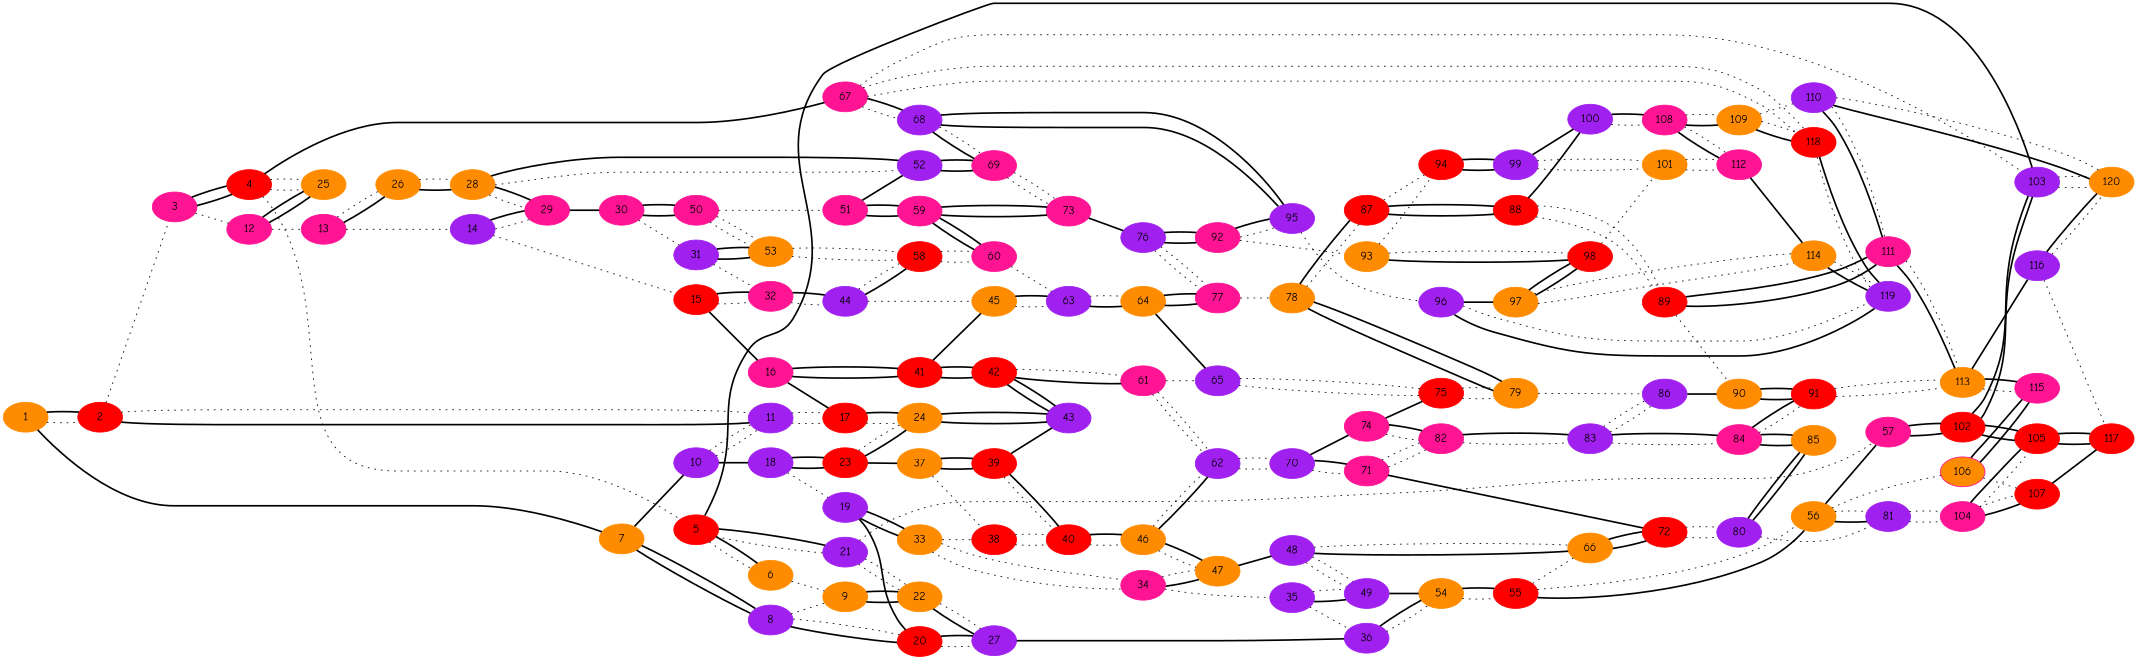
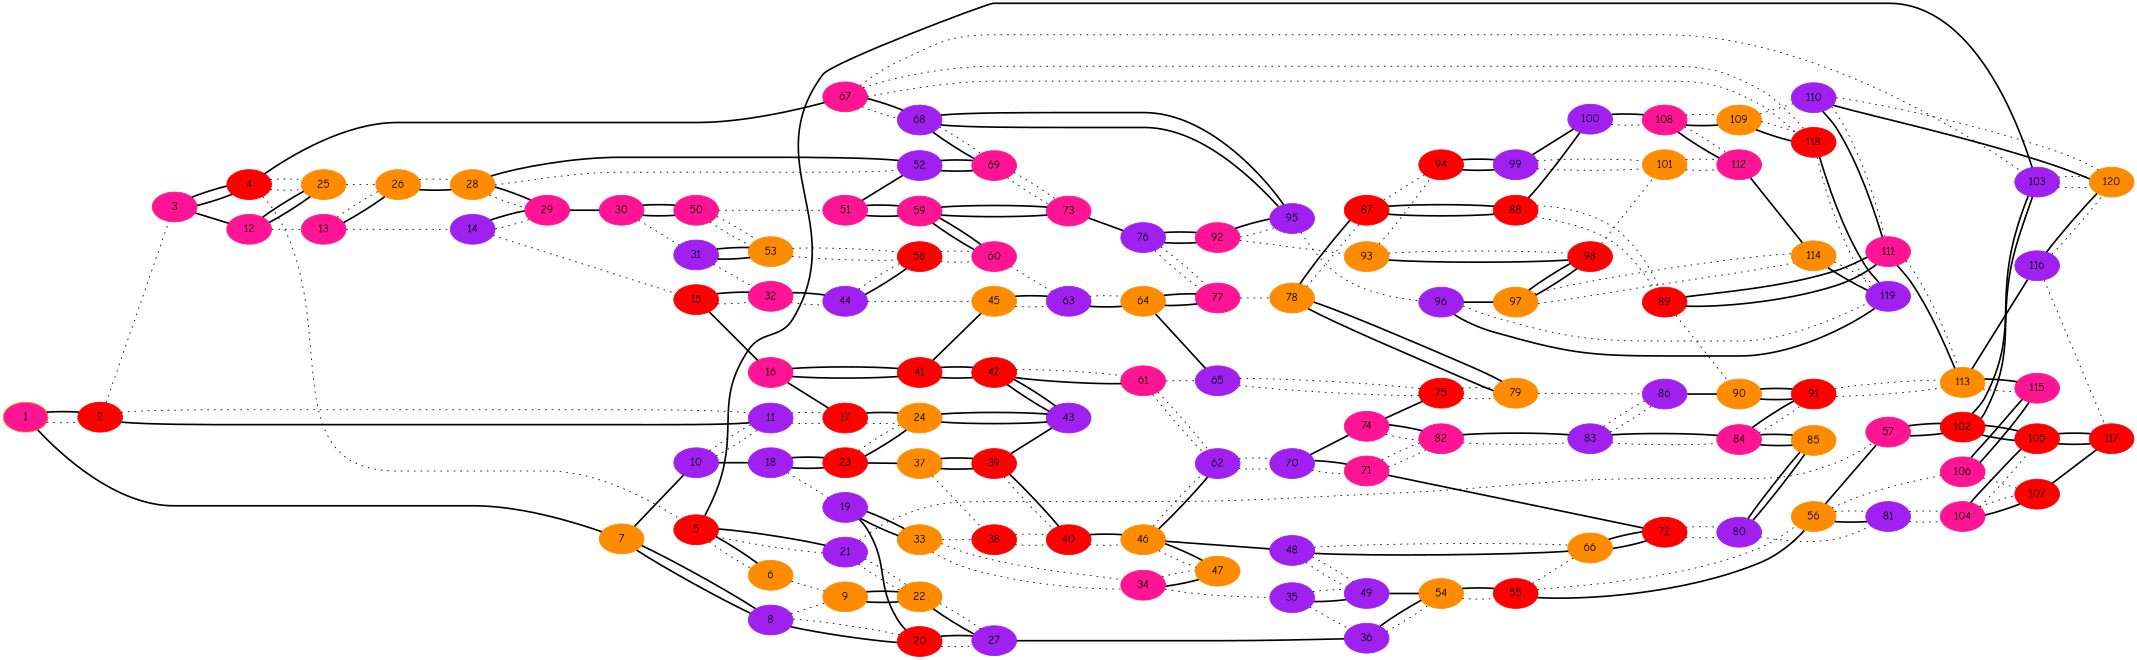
none -> (361, 185)
(212, 218) -> (212, 218)
(26, 417) -> (26, 417)
(1963, 472) -> (1963, 472)
(1255, 561) -> (1218, 545)
